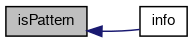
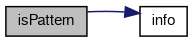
(121, 31) -> (106, 11)
